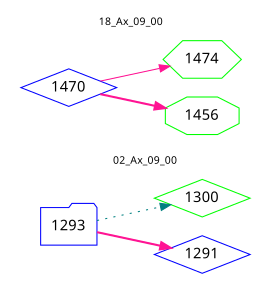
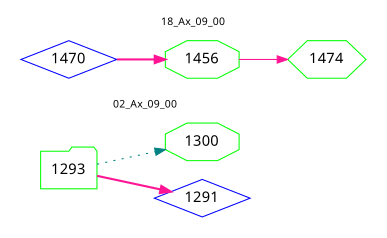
(130, 75) -> (258, 59)
(202, 198) -> (202, 142)
(69, 226) -> (69, 170)
